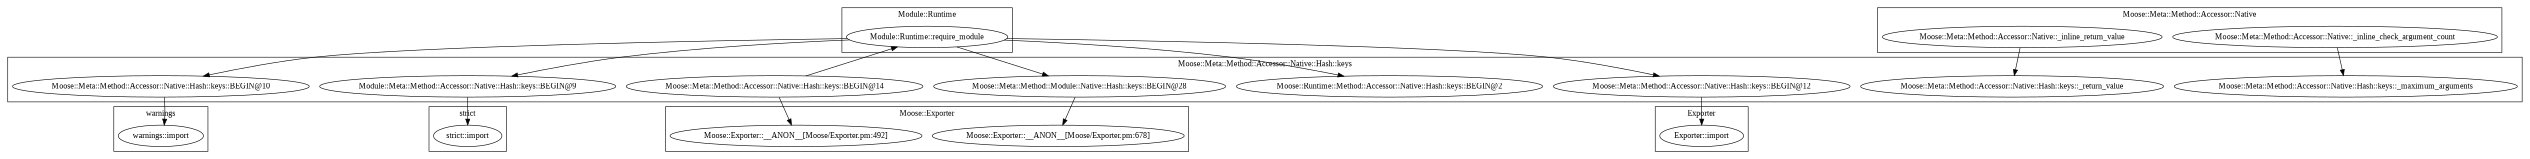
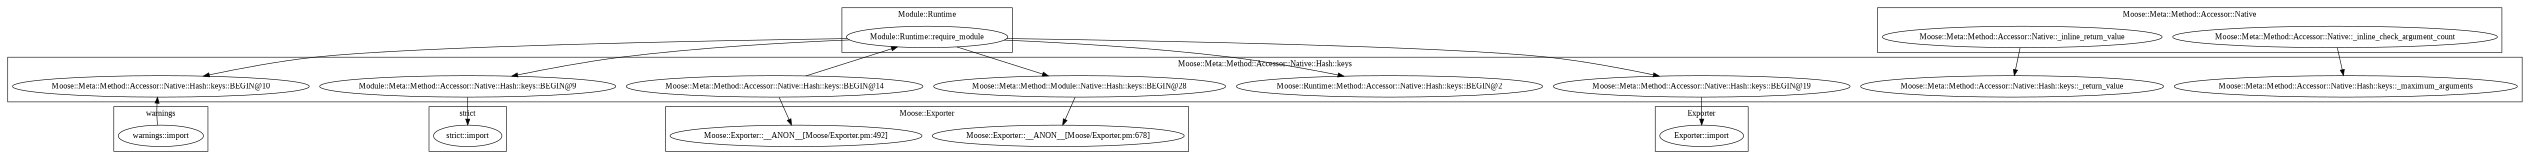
(1702, 86) -> (1702, 86)
(165, 110) -> (157, 114)
